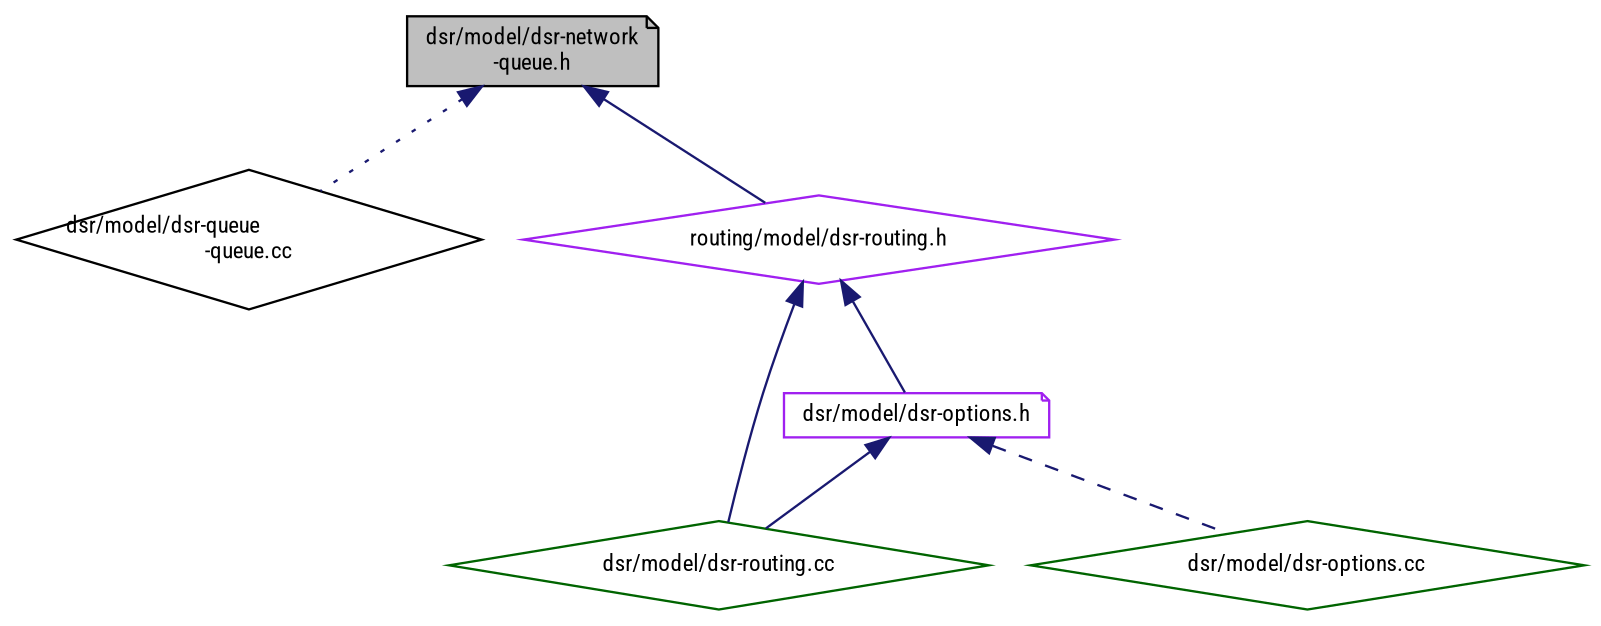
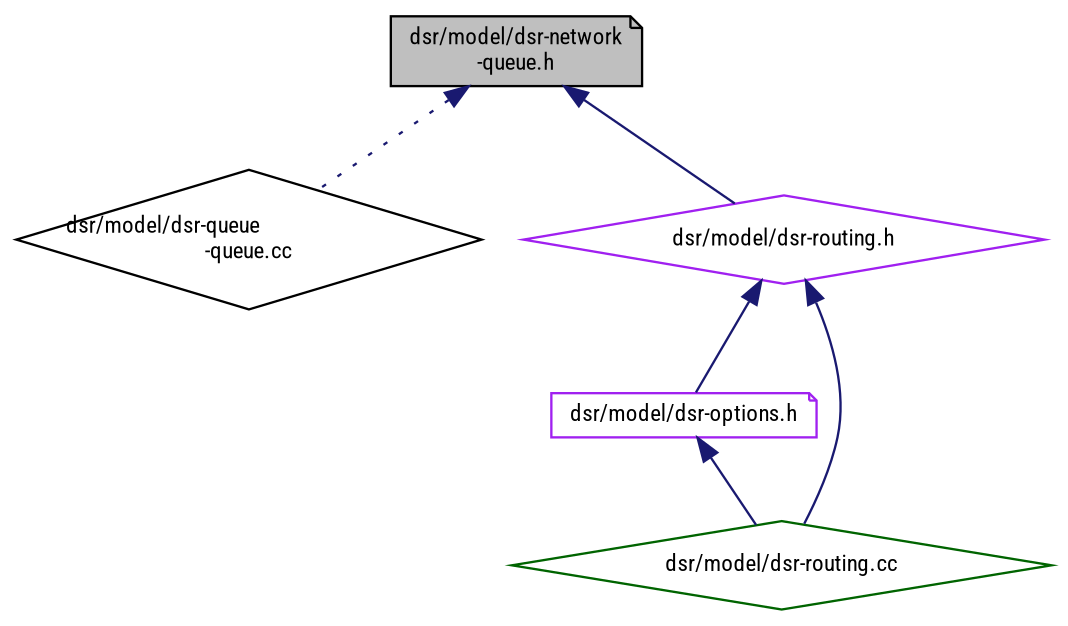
(819, 240) -> (784, 240)
(1307, 565) -> none
